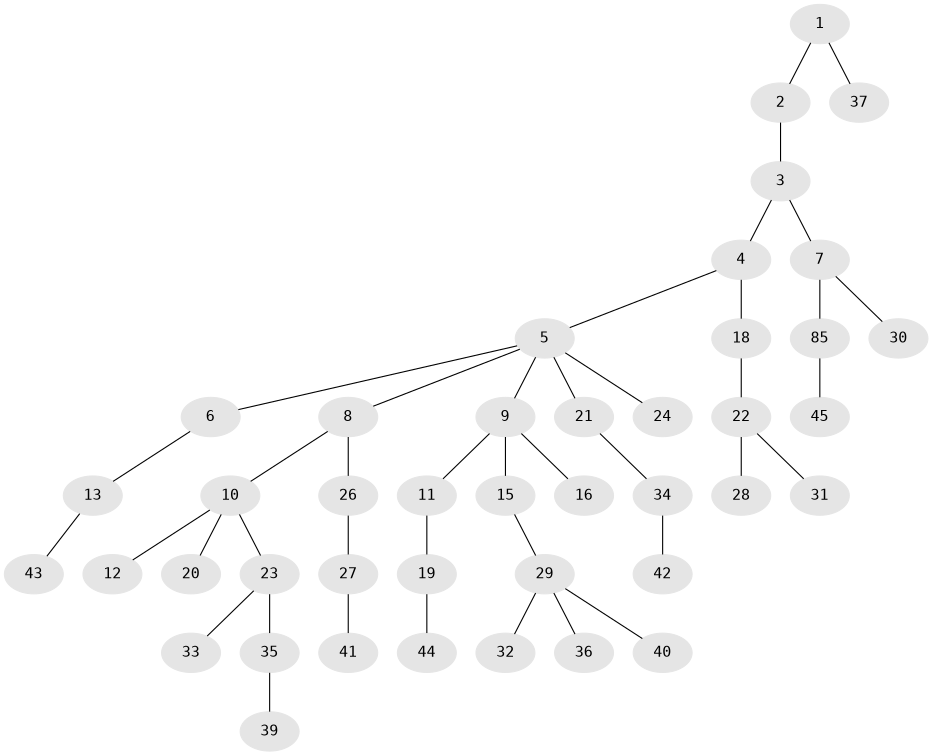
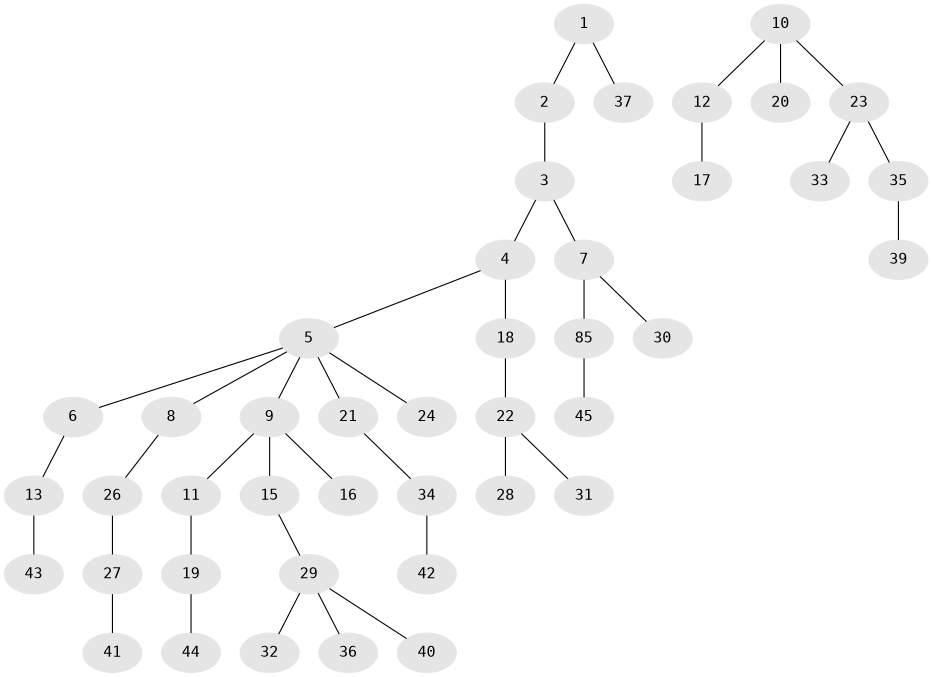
none -> (702, 181)
(289, 456) -> none
